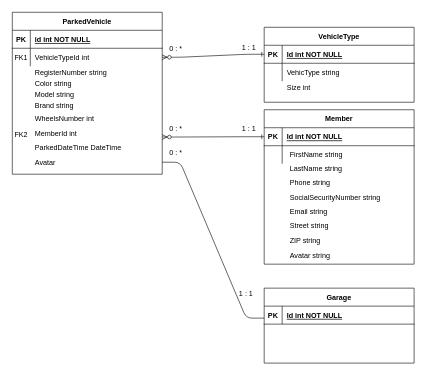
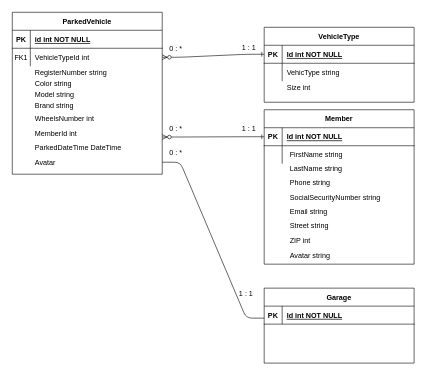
(21, 135) -> none
(308, 241) -> (302, 241)
